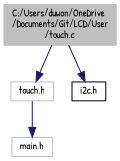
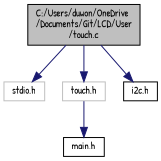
(60, 25) -> (84, 25)
none -> (24, 91)
(32, 147) -> (84, 147)
